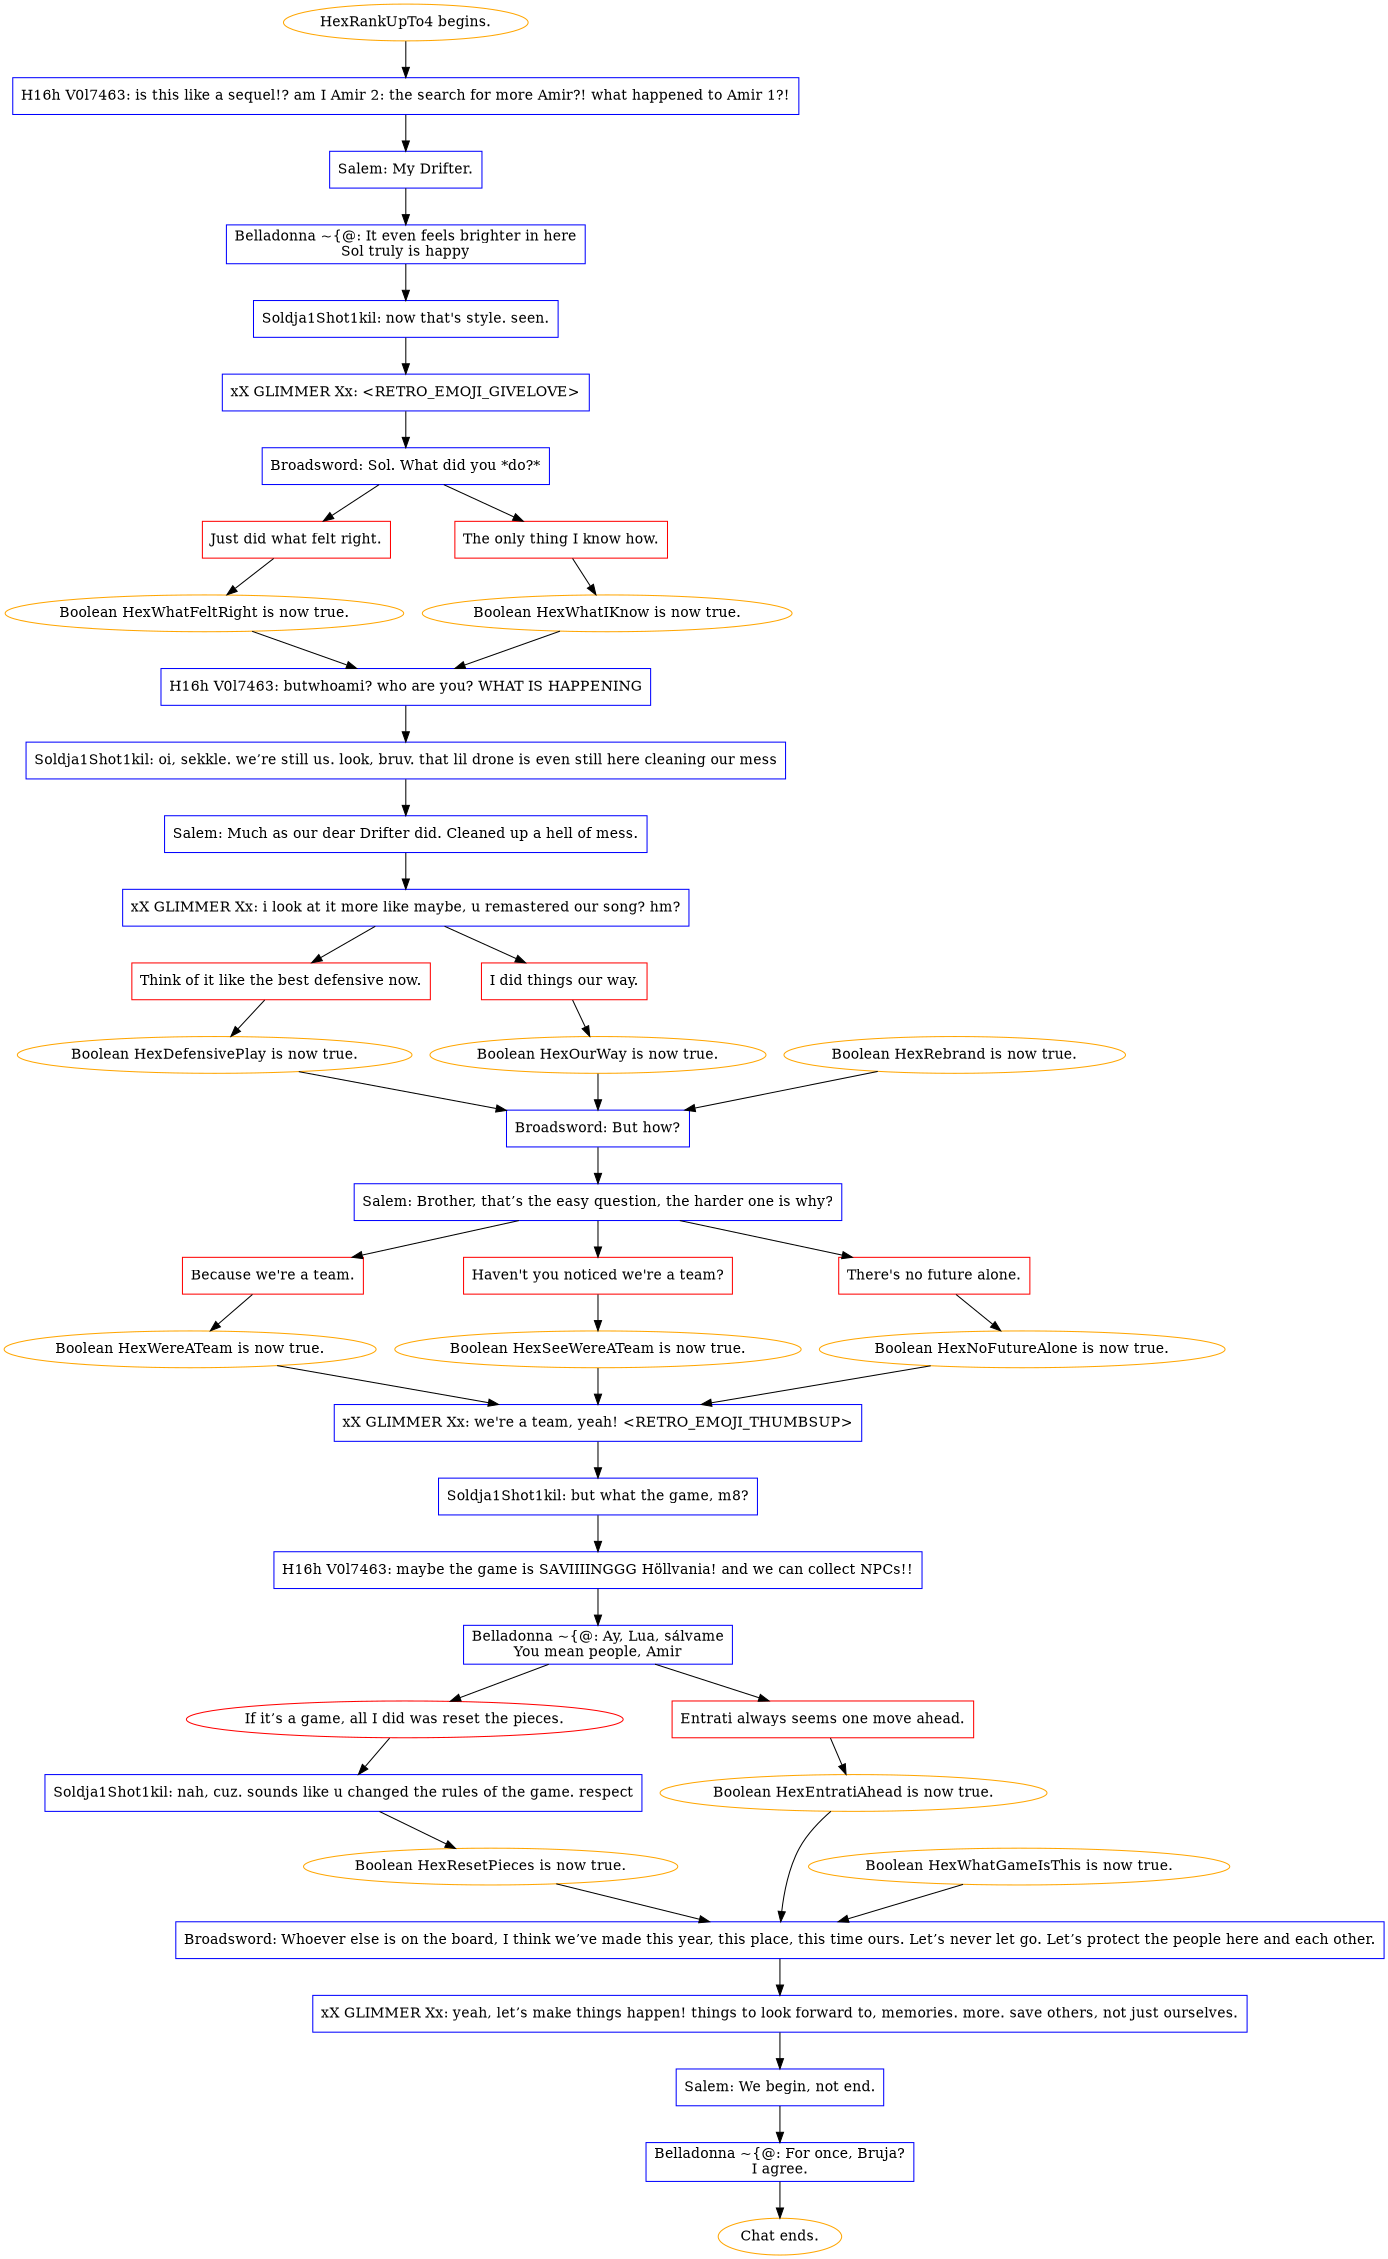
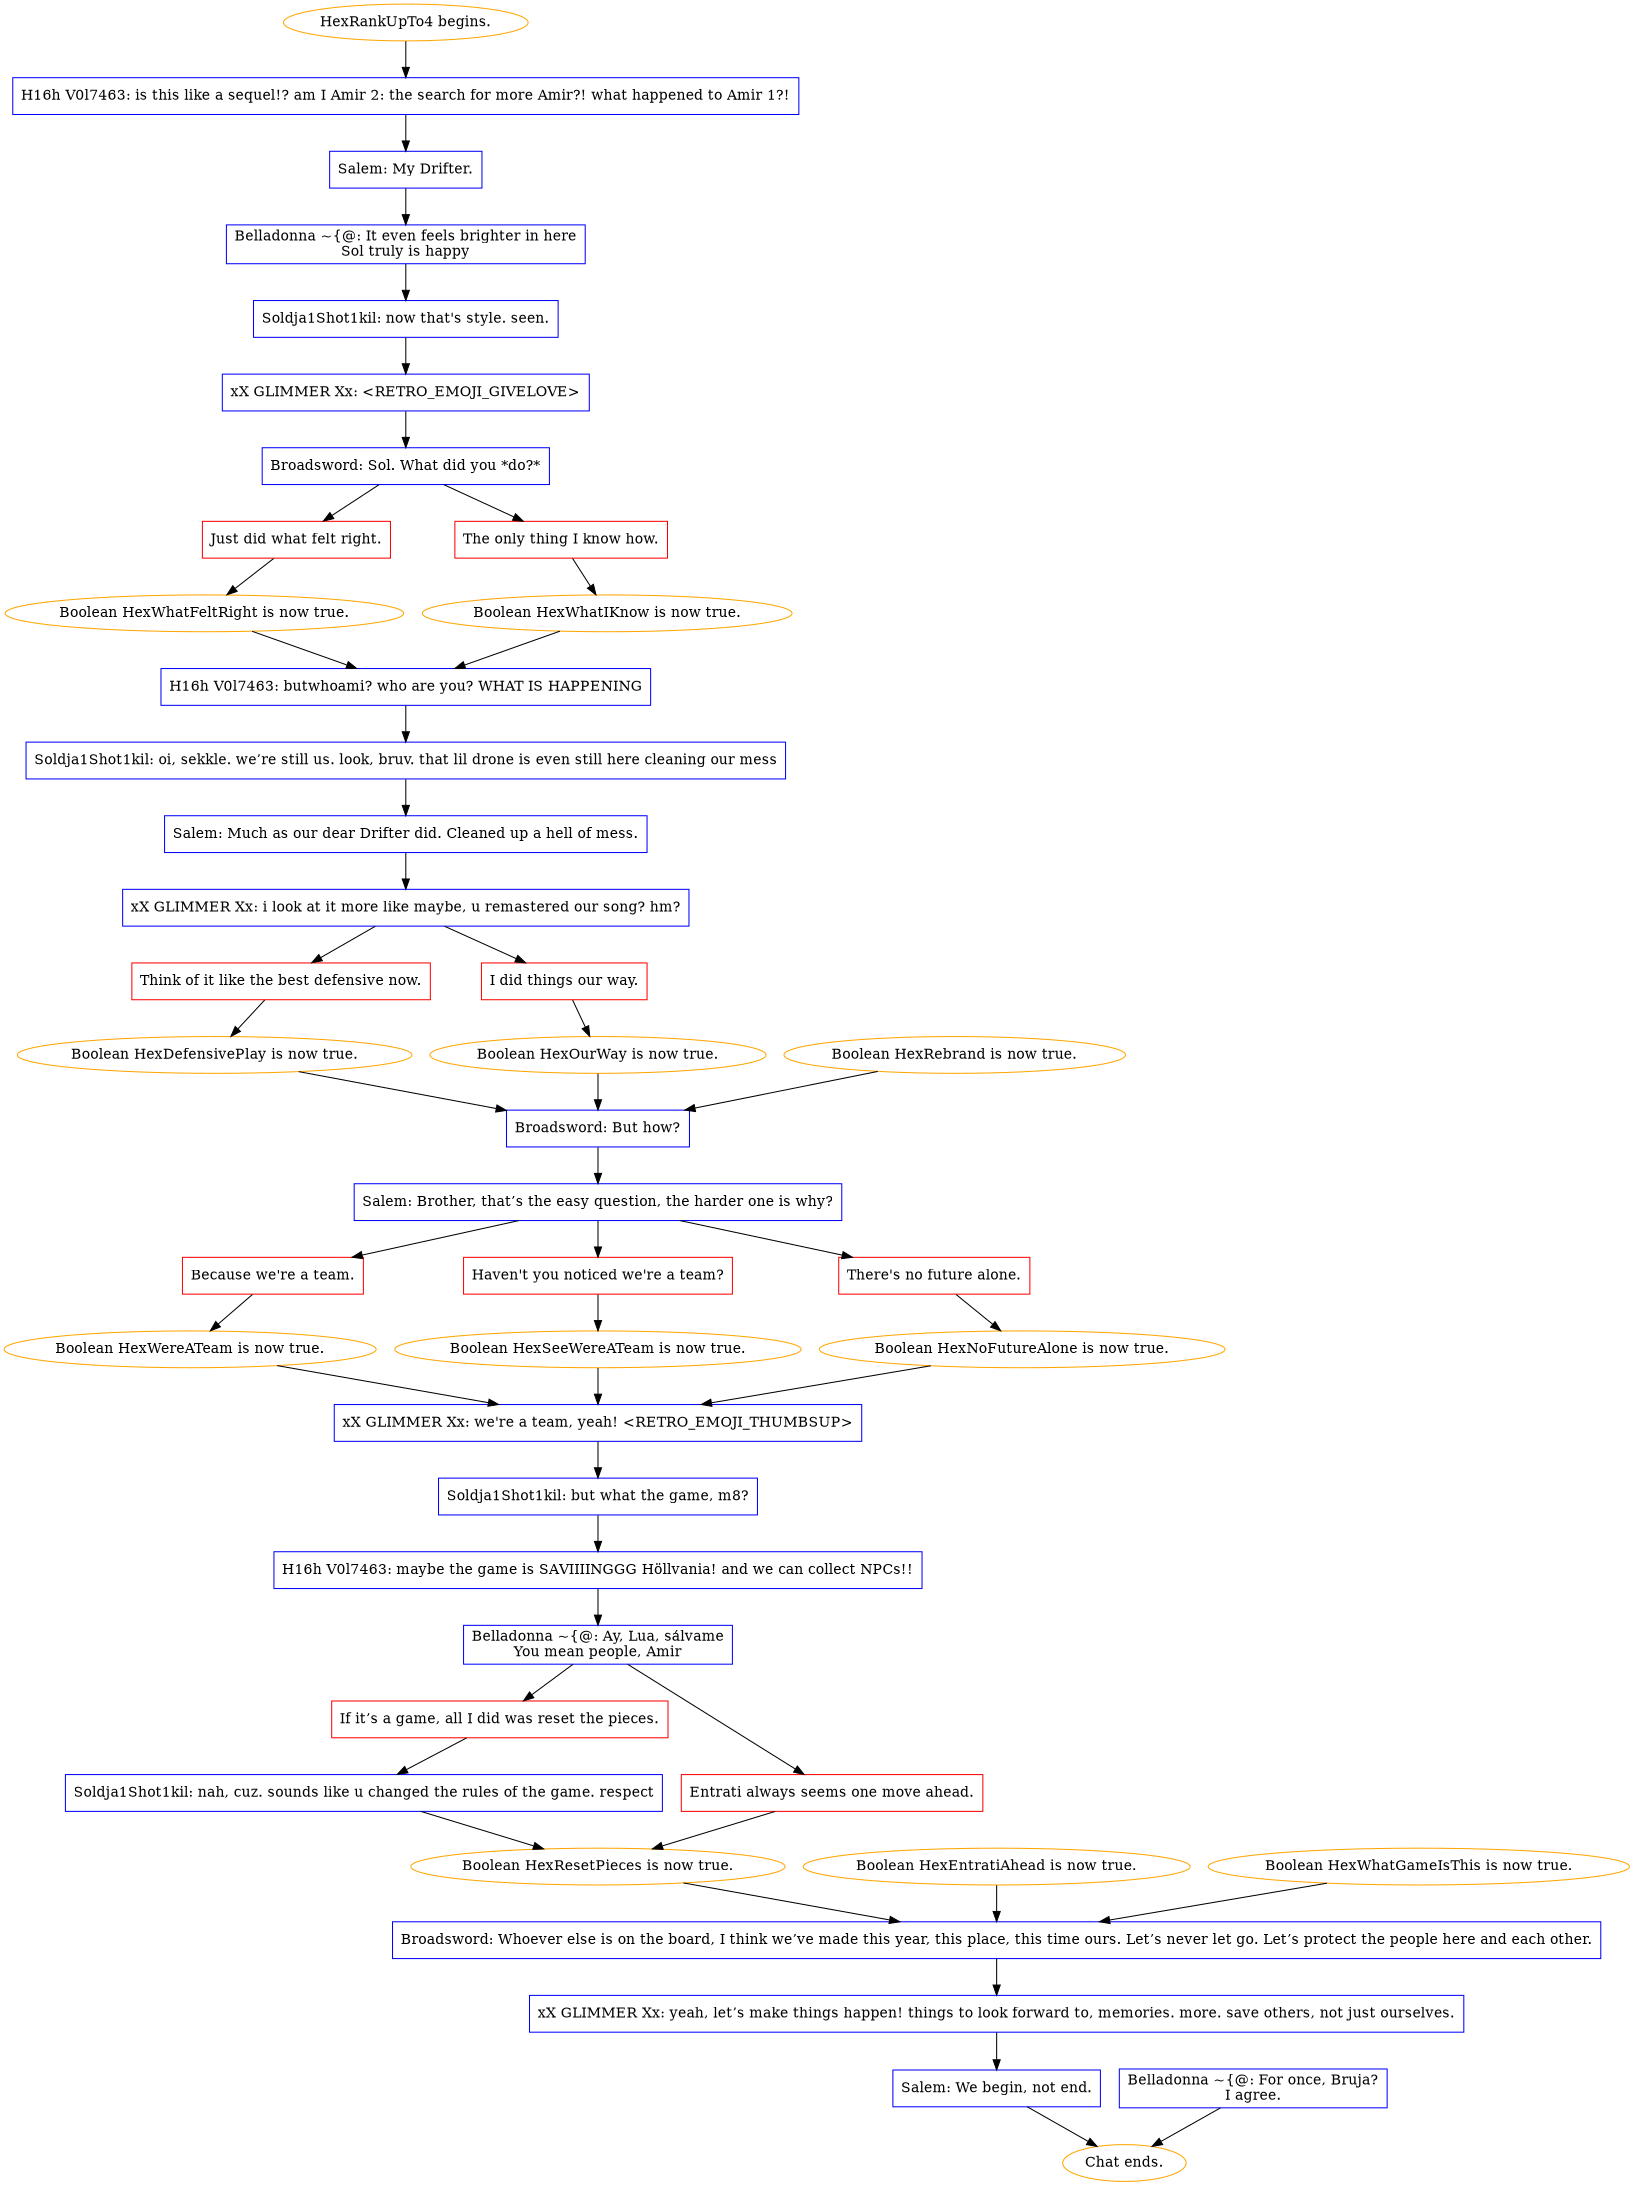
(405, 1719) -> (500, 1719)
(836, 1751) -> (719, 1829)
(780, 2119) -> (1058, 2124)
